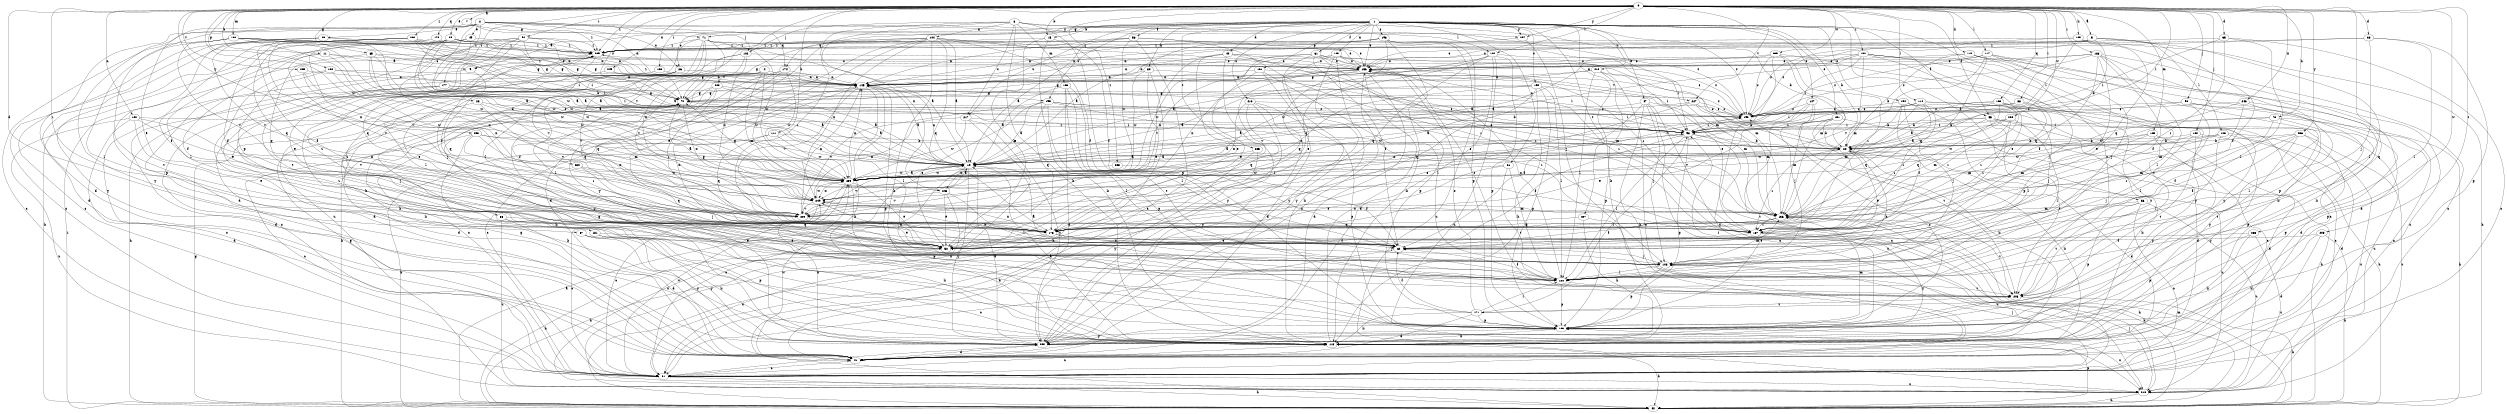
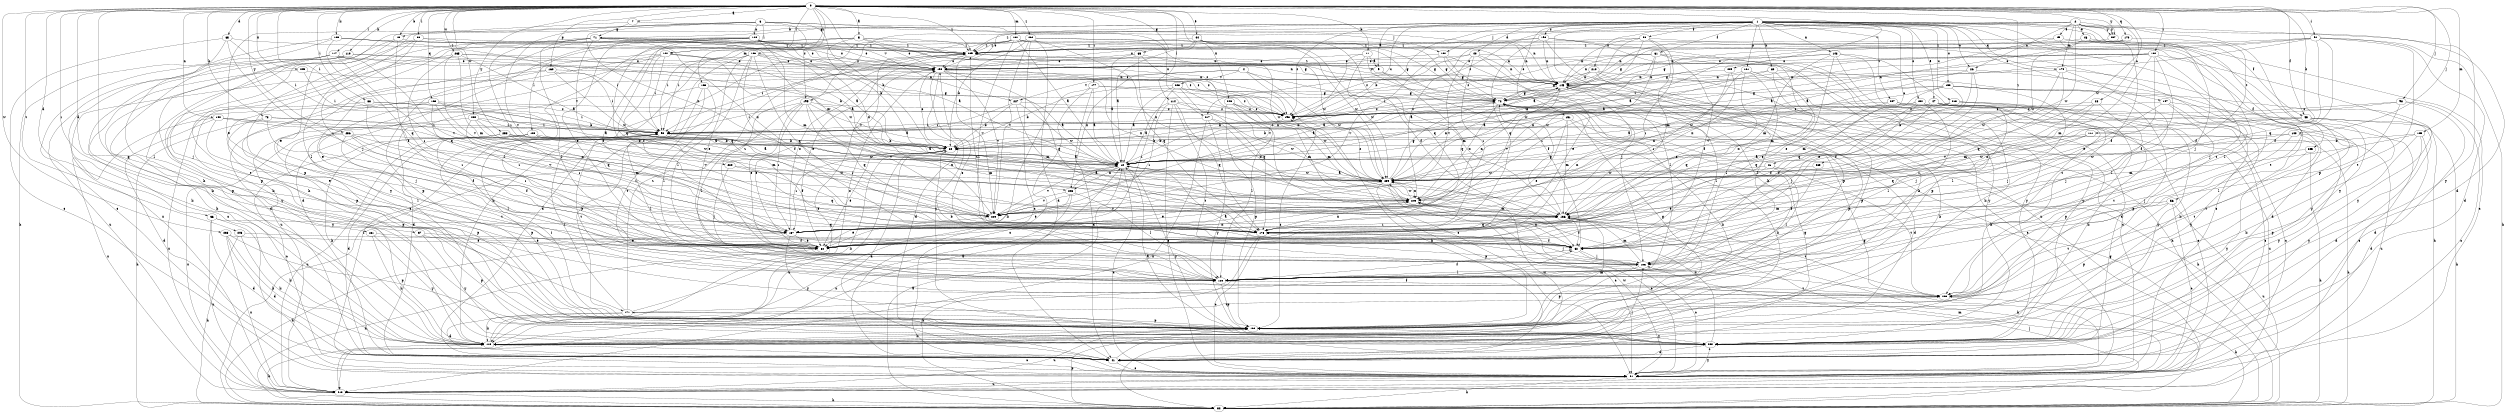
(2368, 22) -> (422, 22)
(783, 46) -> (2069, 46)
(1172, 53) -> (1431, 82)
(660, 70) -> none
none -> (1635, 106)
(1491, 125) -> (805, 125)
(499, 150) -> (706, 161)
(528, 204) -> (532, 291)
(1410, 241) -> (1861, 322)
(1517, 296) -> none
(1613, 357) -> (642, 356)
